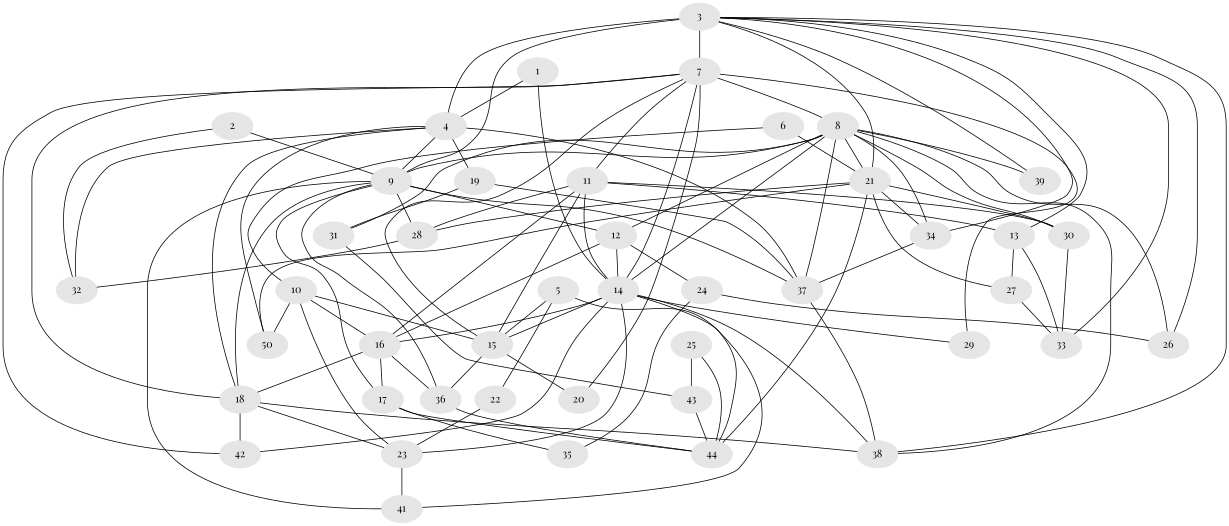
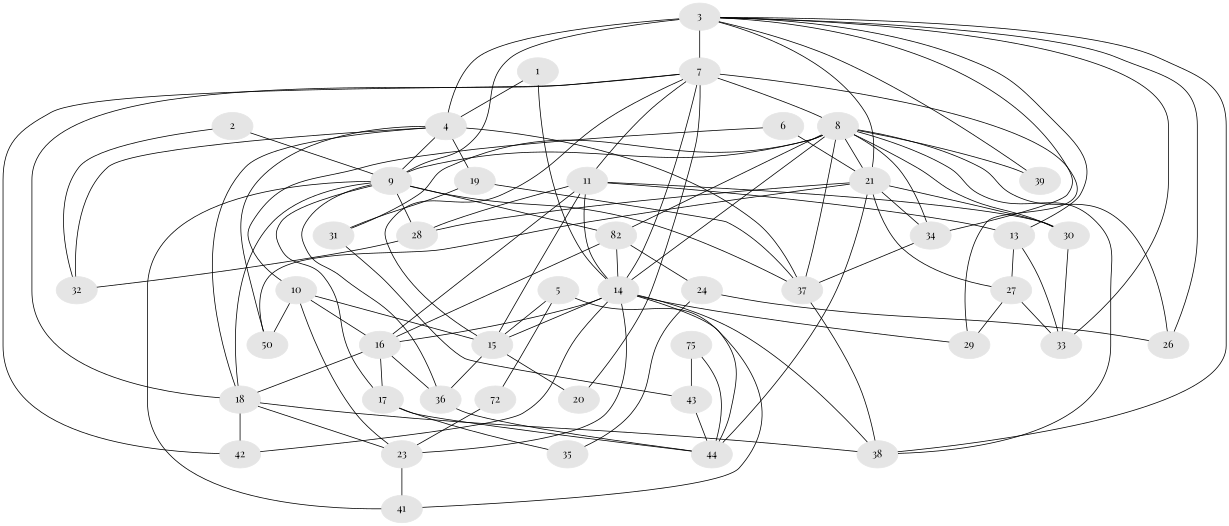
(616, 236) -> (616, 236)
none -> (991, 317)
(691, 345) -> (691, 345)
(495, 400) -> (495, 400)
